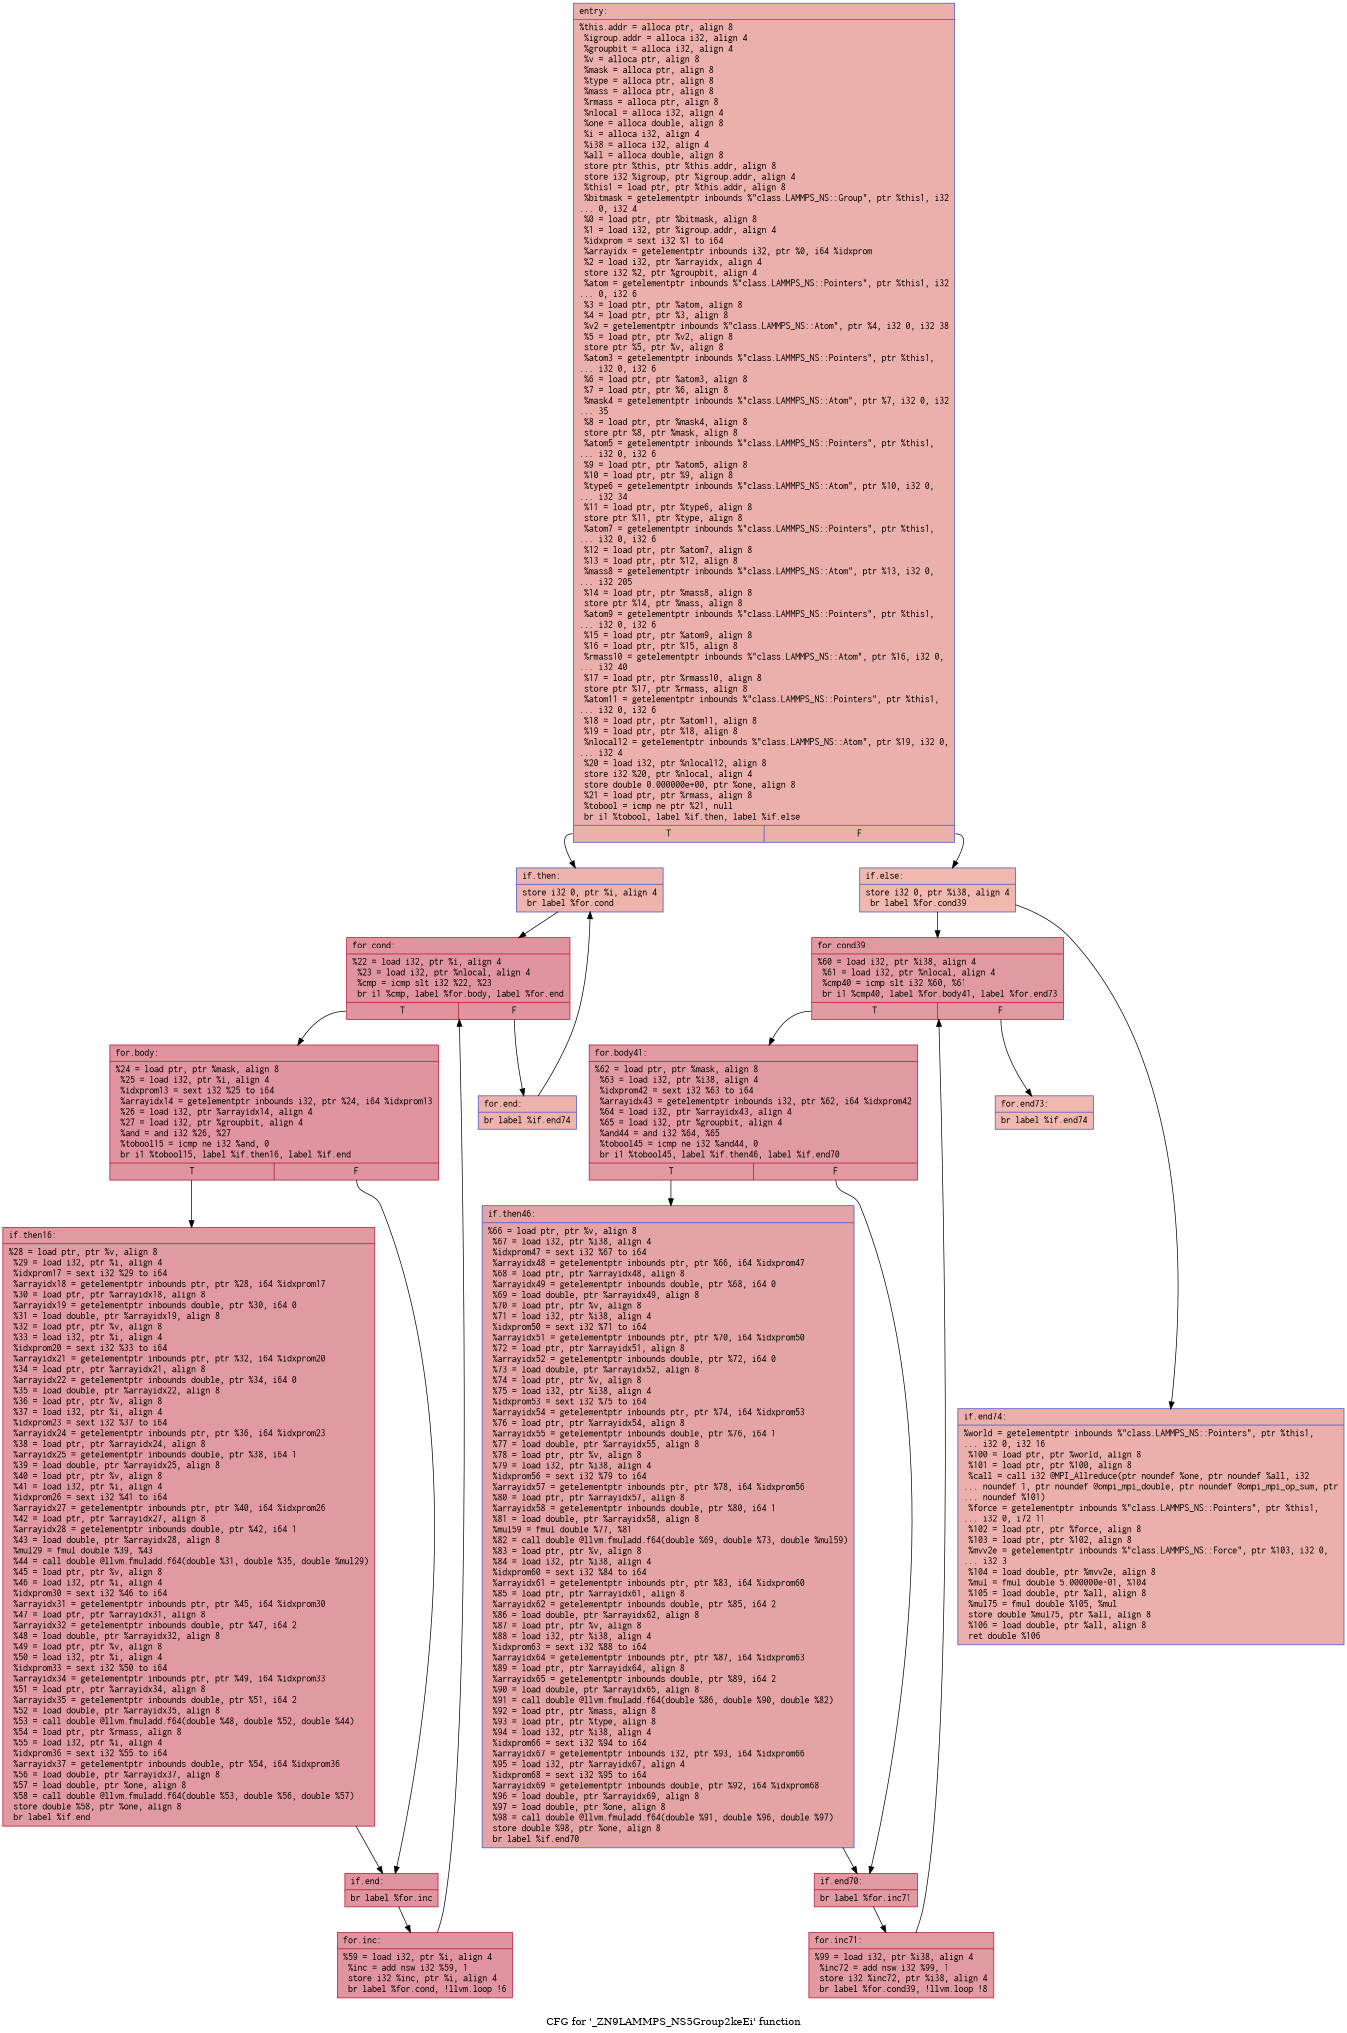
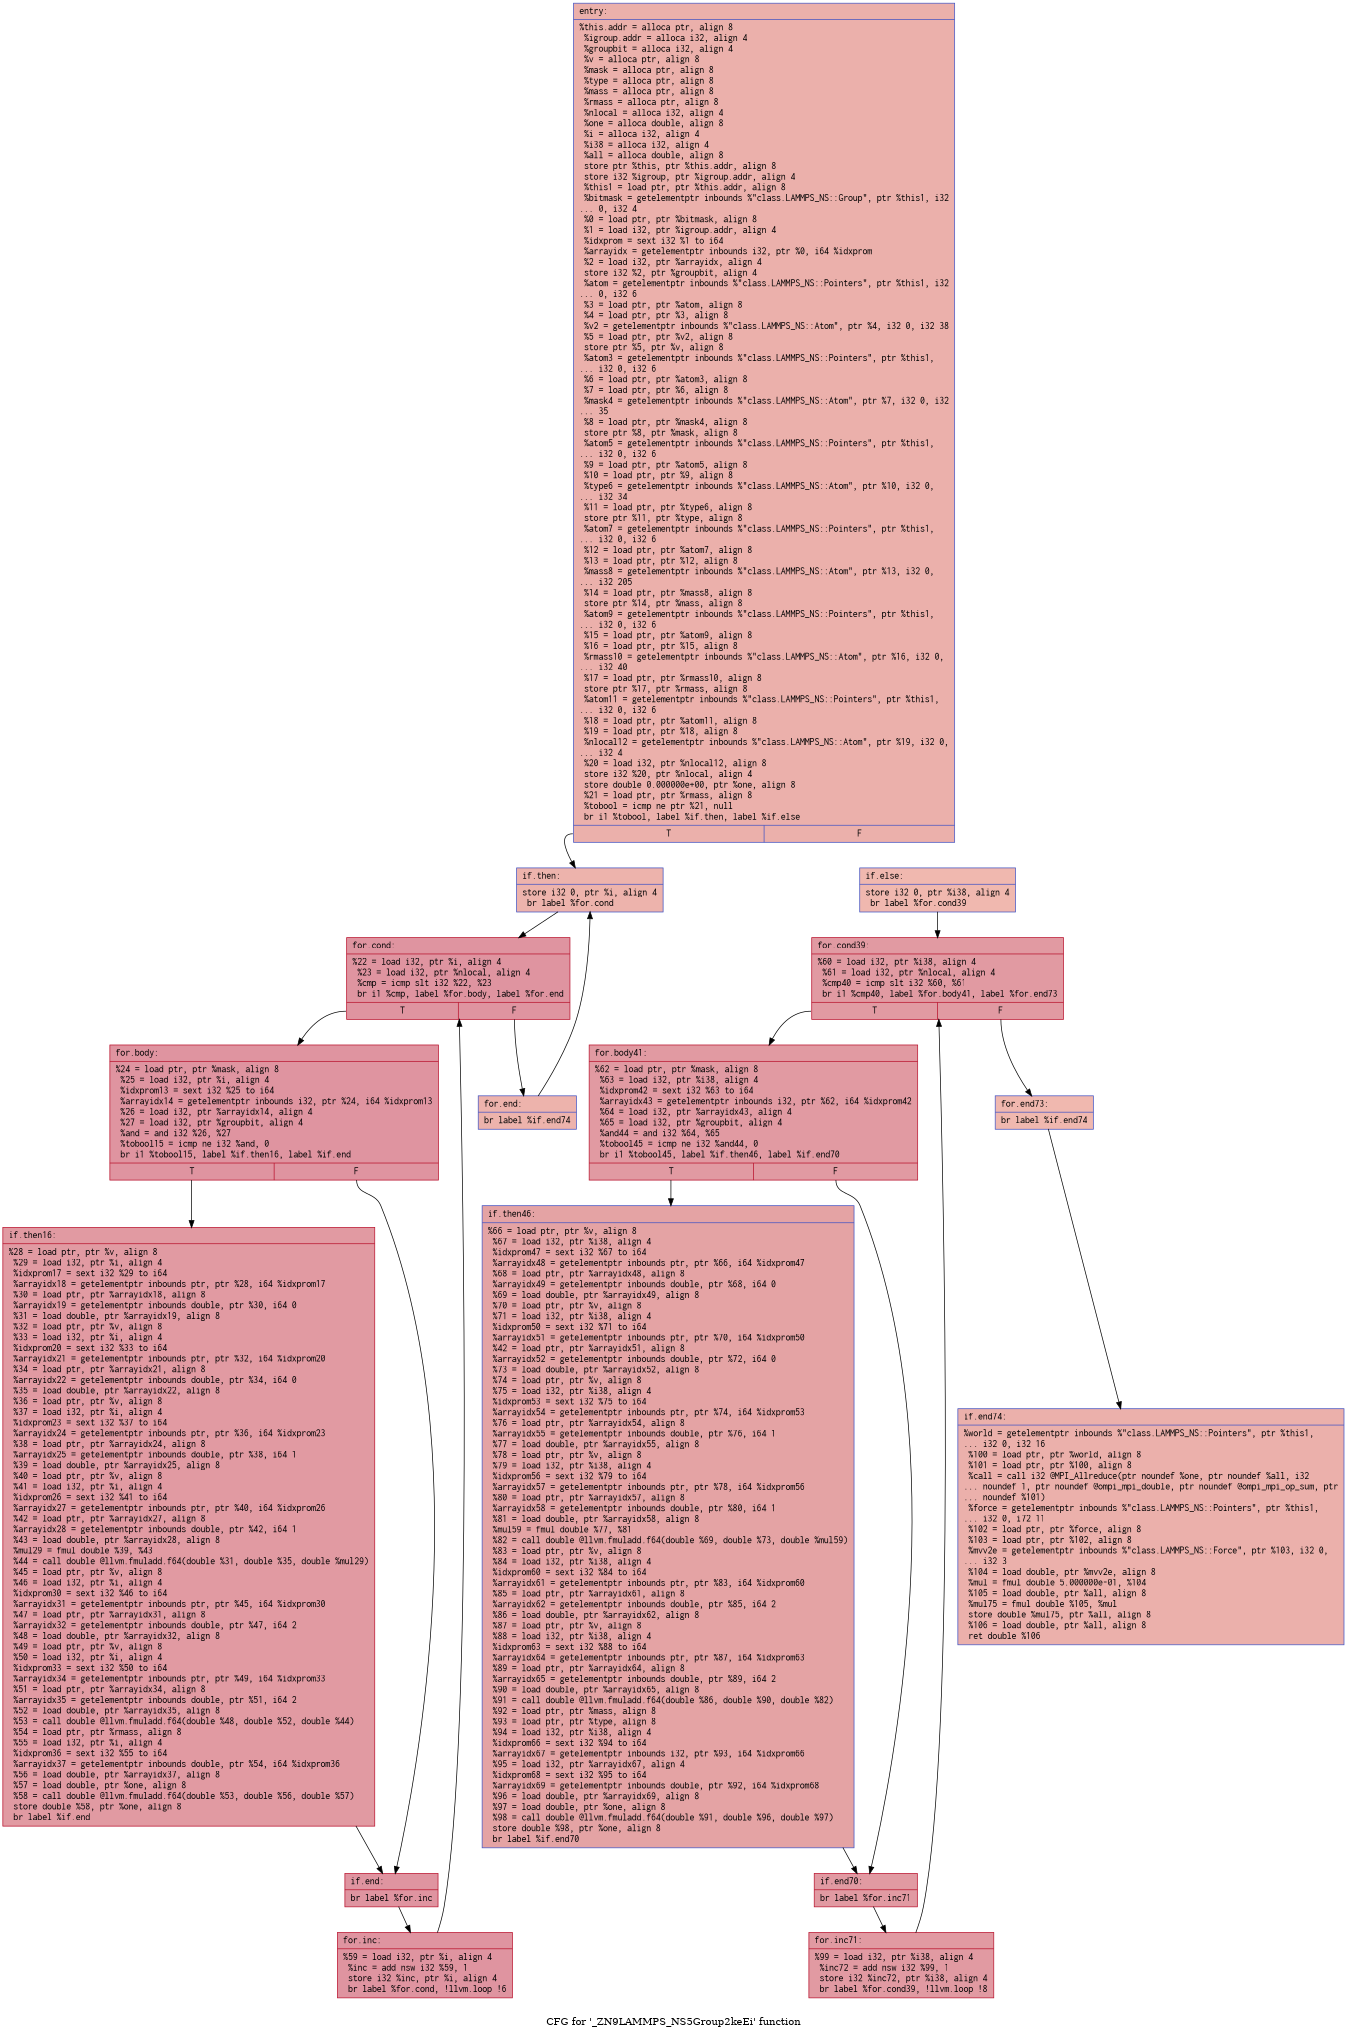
(963, 846) -> none
(1161, 1127) -> (1084, 1265)
(586, 1348) -> (586, 1348)
